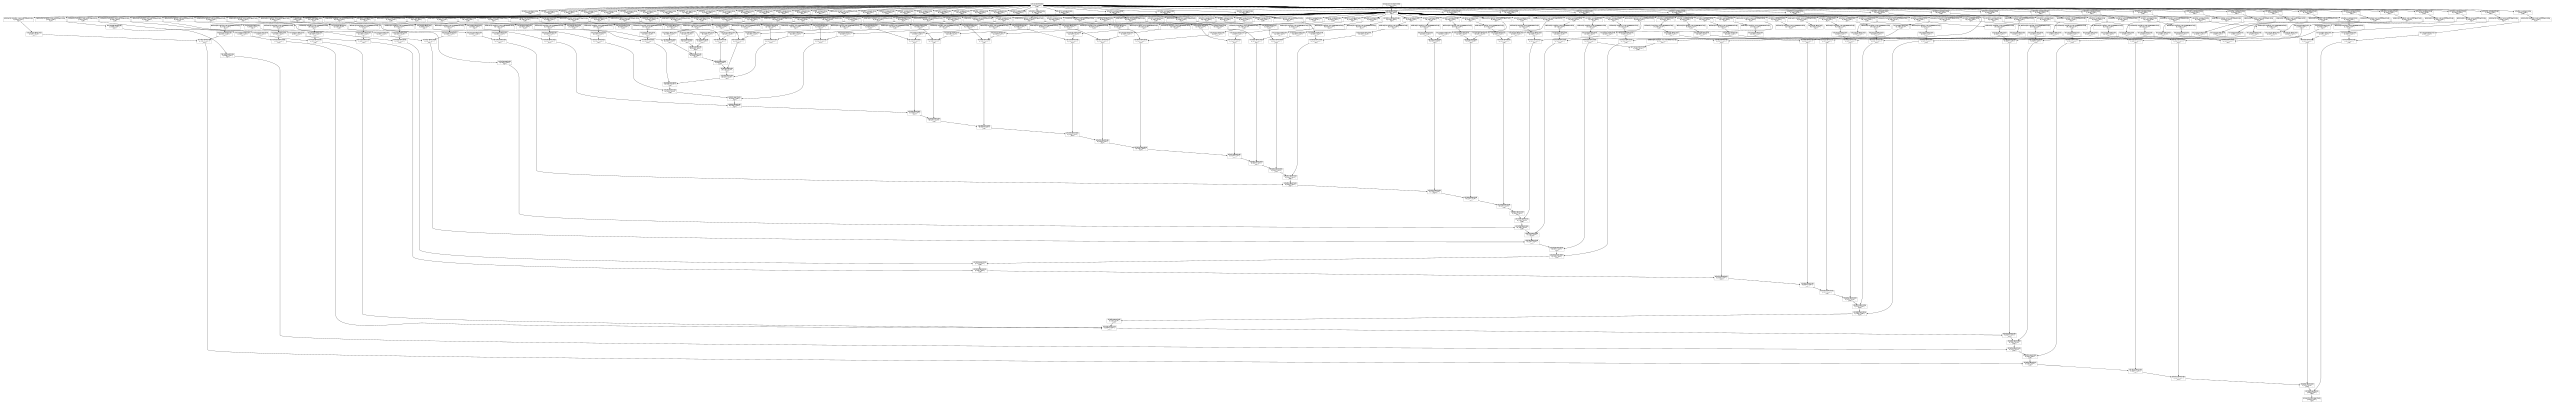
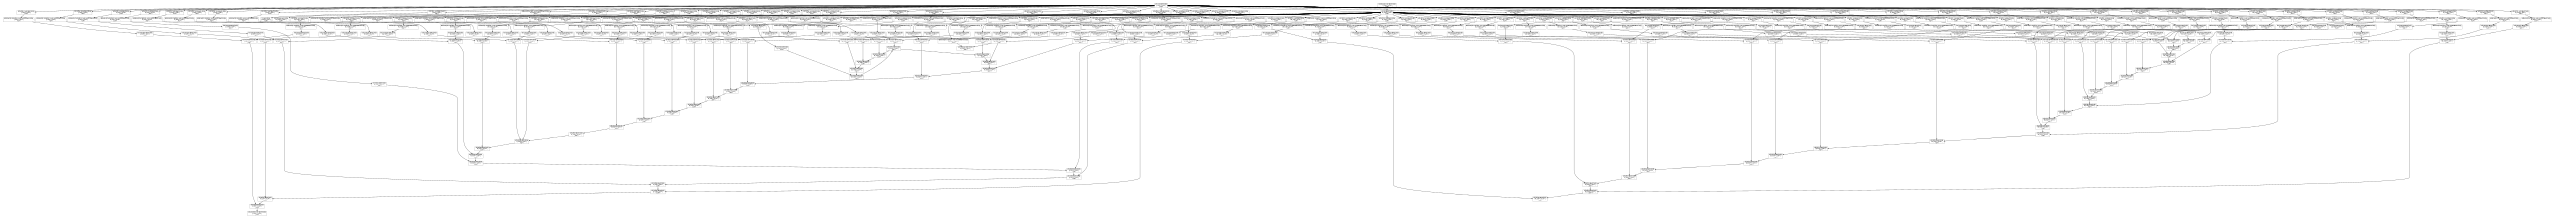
none -> (863, 52)
(1487, 203) -> (887, 52)
